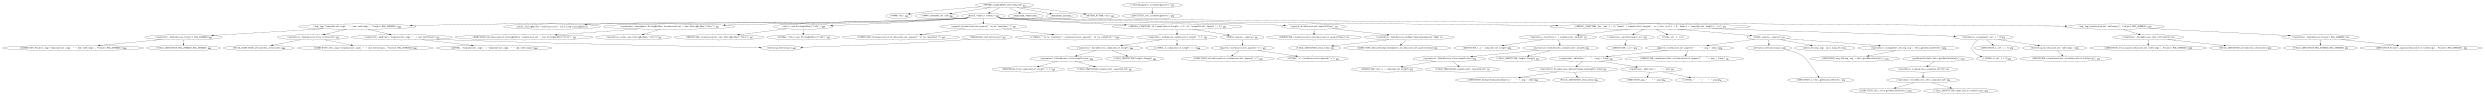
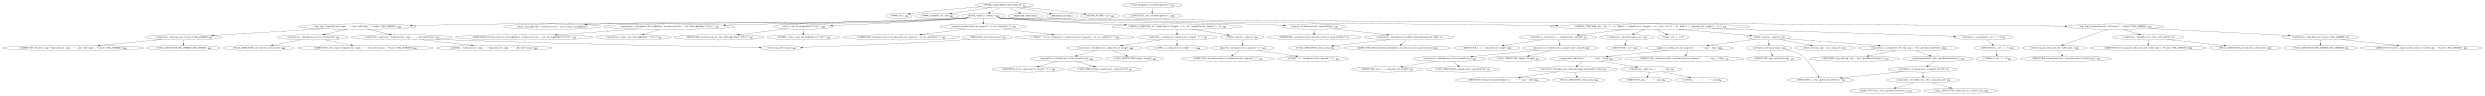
(2018, 43) -> (2085, 37)
(1972, 49) -> (1997, 53)
none -> (1923, 53)
none -> (1774, 59)
none -> (1872, 75)
